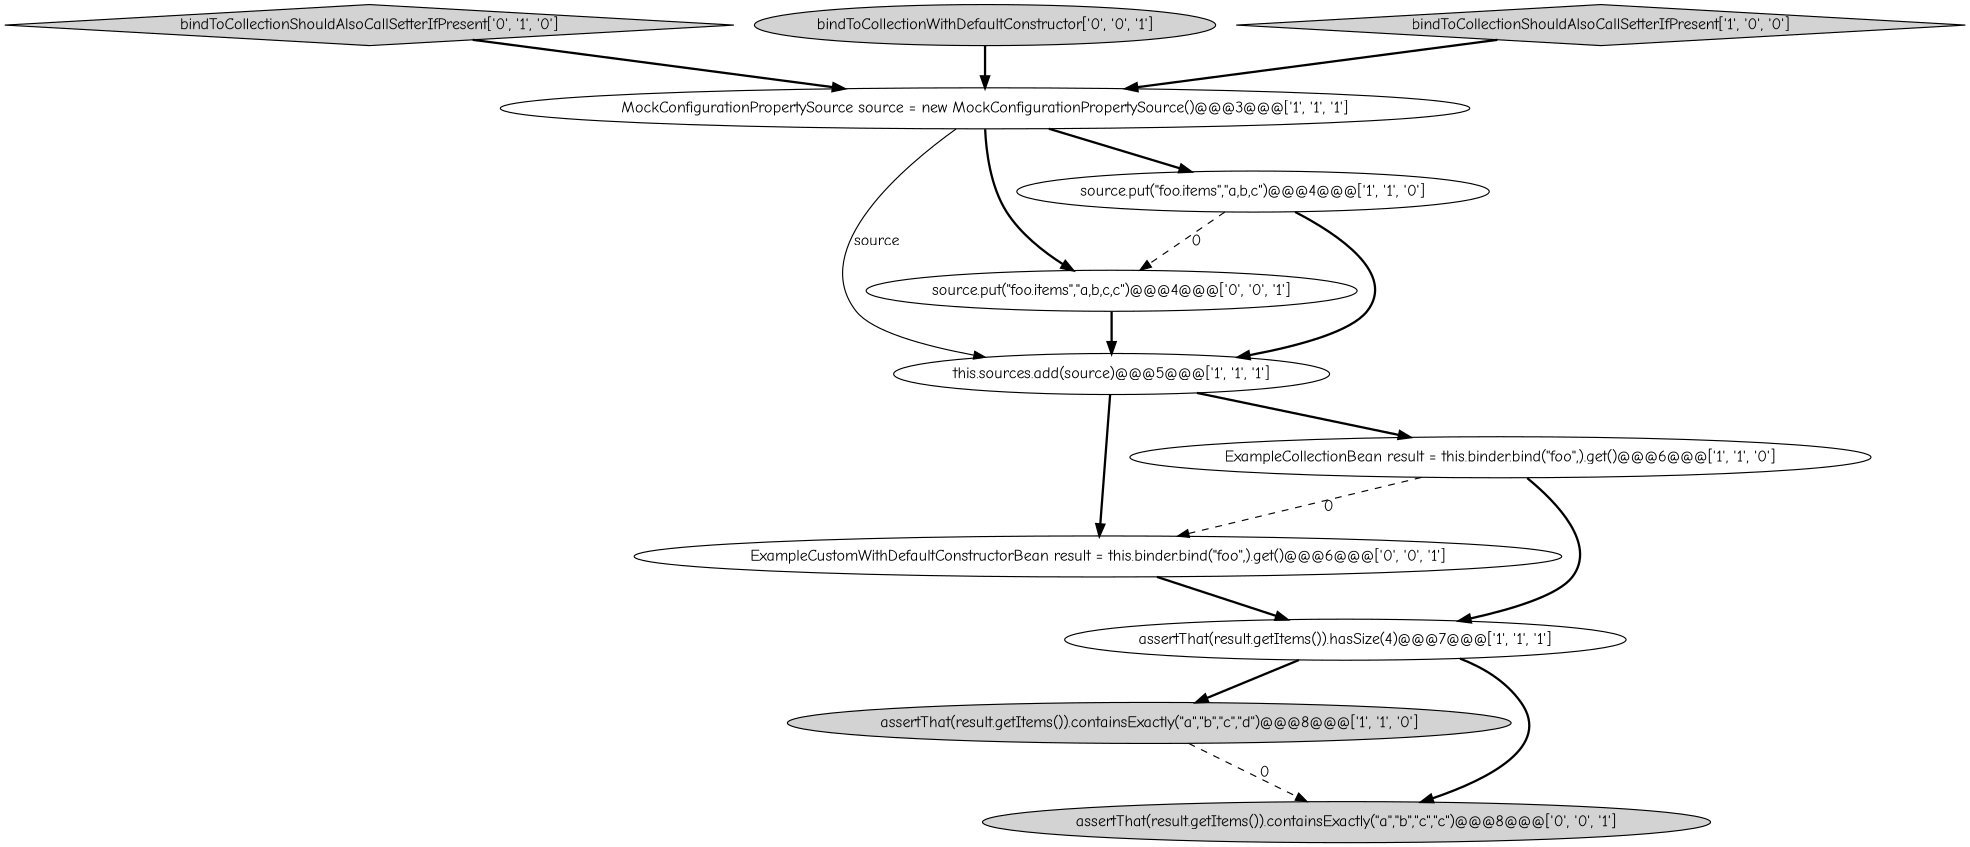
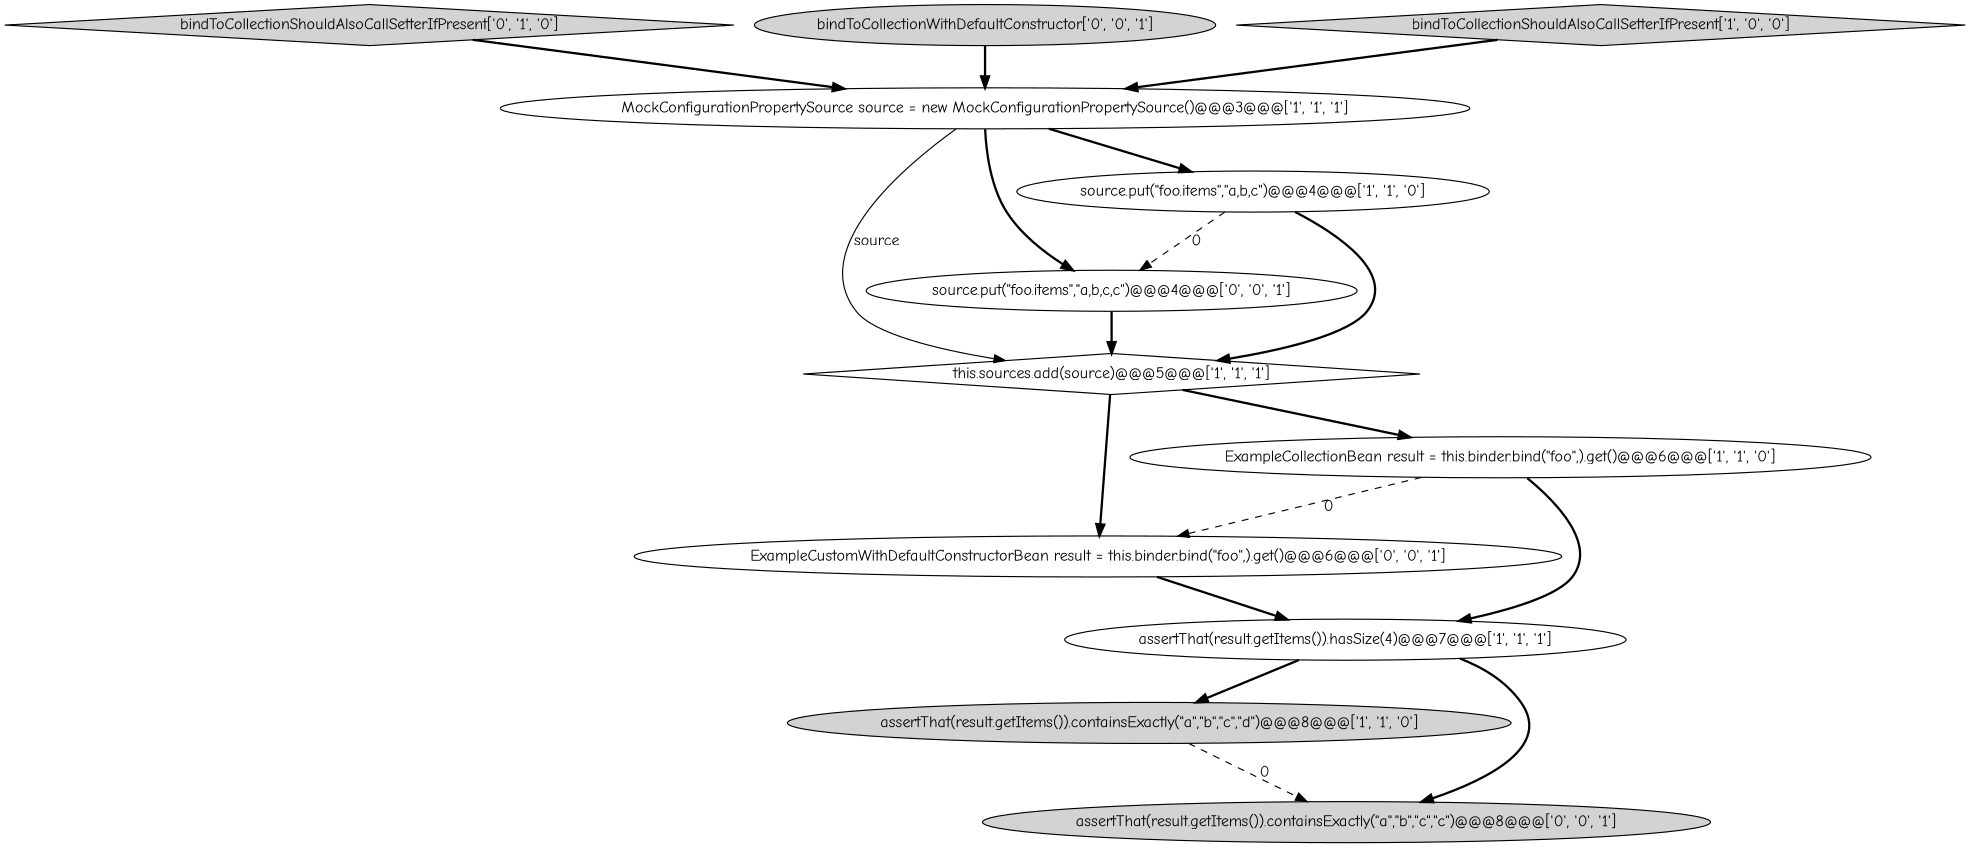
(1112, 374) -> (1112, 374)
